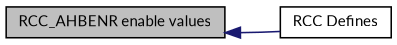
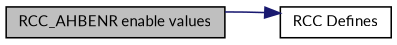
(260, 32) -> (245, 12)
